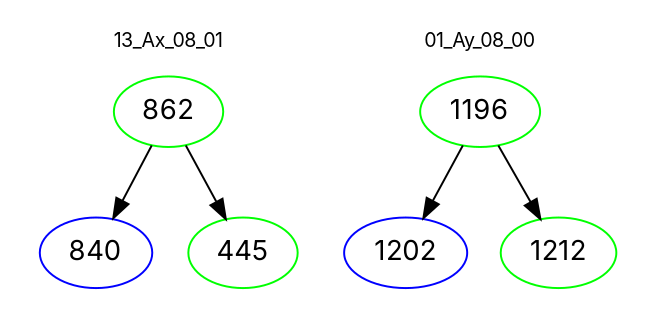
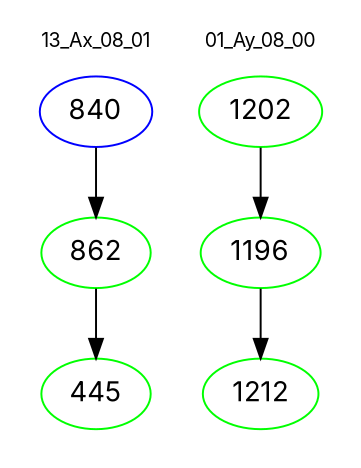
(137, 173) -> (96, 173)
(448, 173) -> (261, 173)
(406, 253) -> (261, 112)
